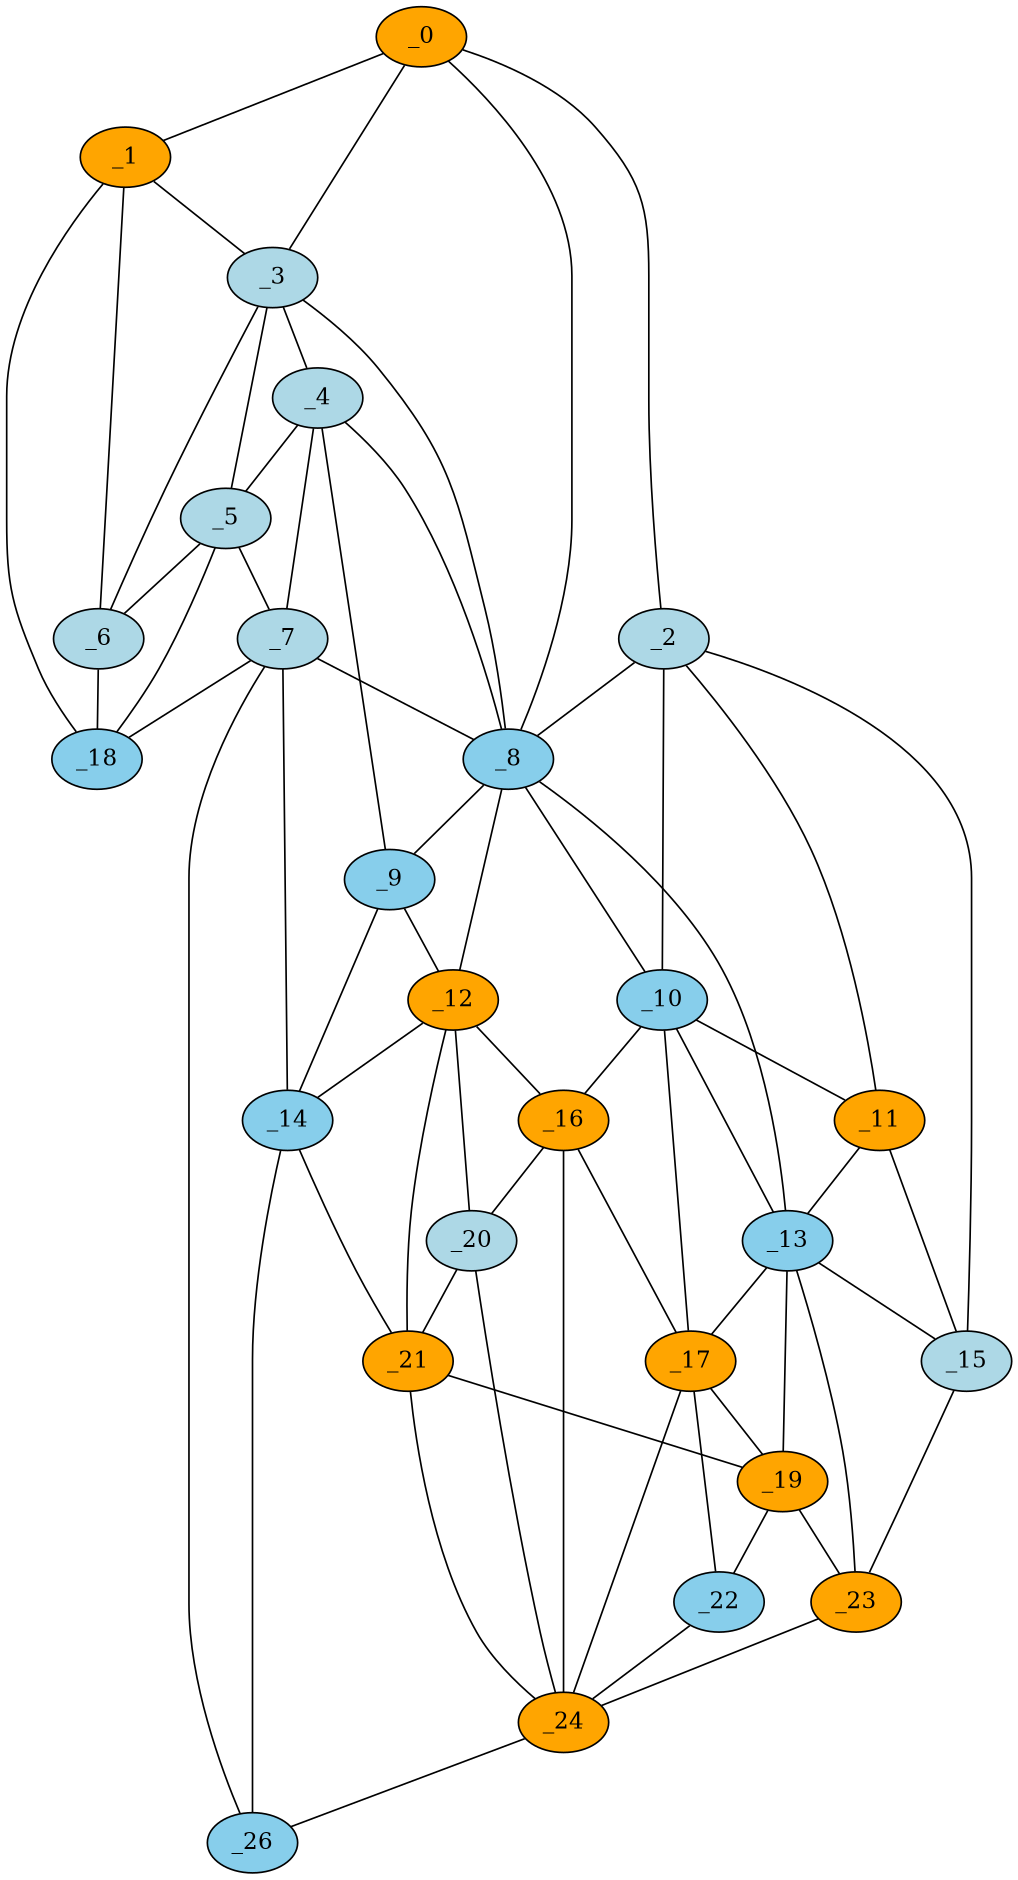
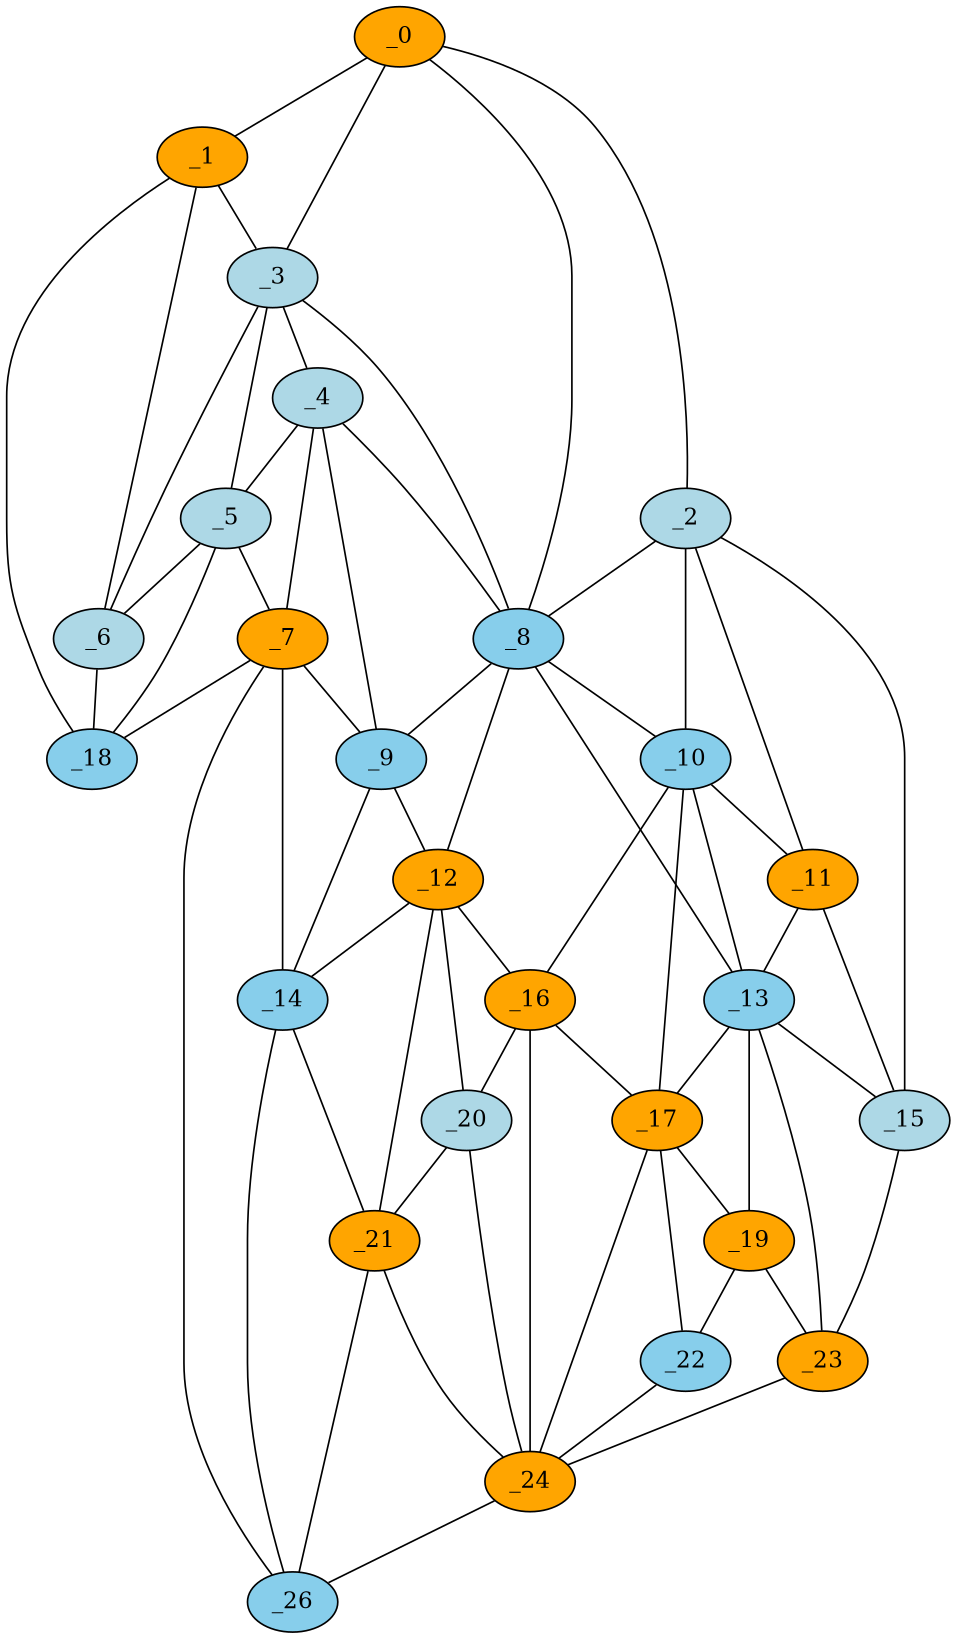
(283, 639) -> (283, 639)
(396, 699) -> (332, 699)
(595, 1421) -> (334, 1422)
